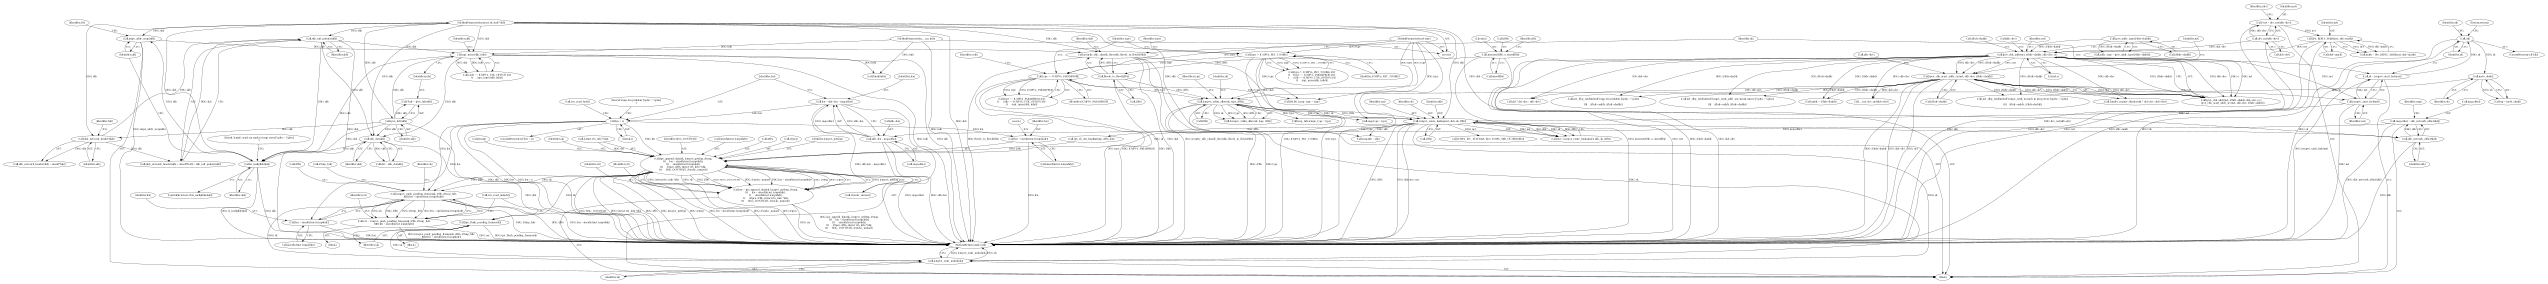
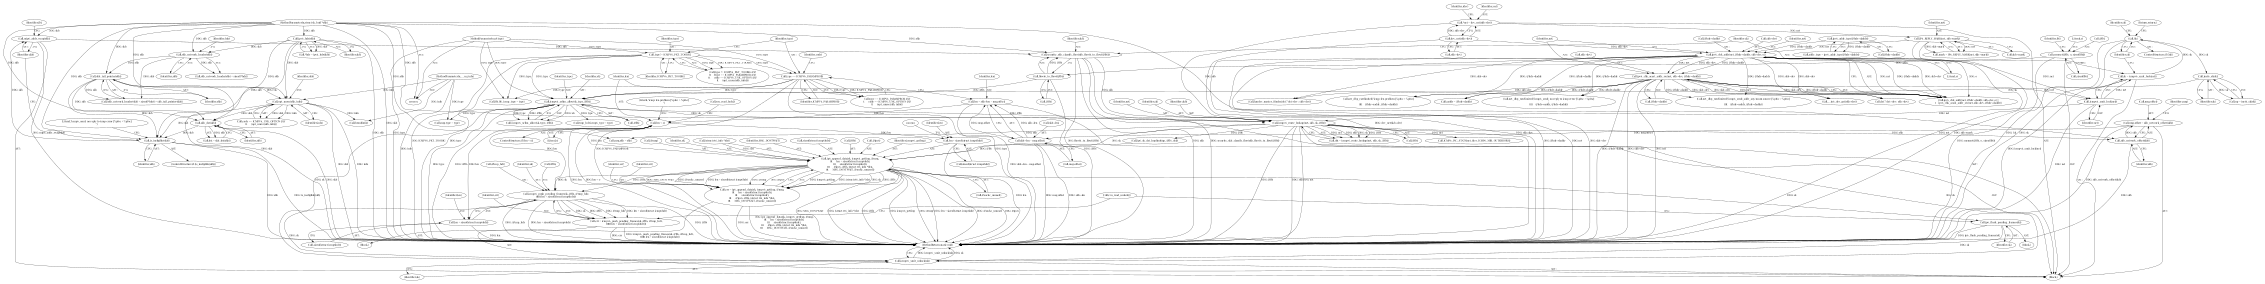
(215, 29) -> (88, 50)
(411, 47) -> (272, 90)
none -> (568, 60)
(1502, 63) -> (2081, 63)
(420, 88) -> (301, 113)
(1412, 90) -> (451, 99)
